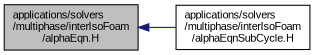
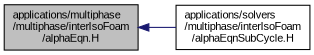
(71, 27) -> (71, 27)
